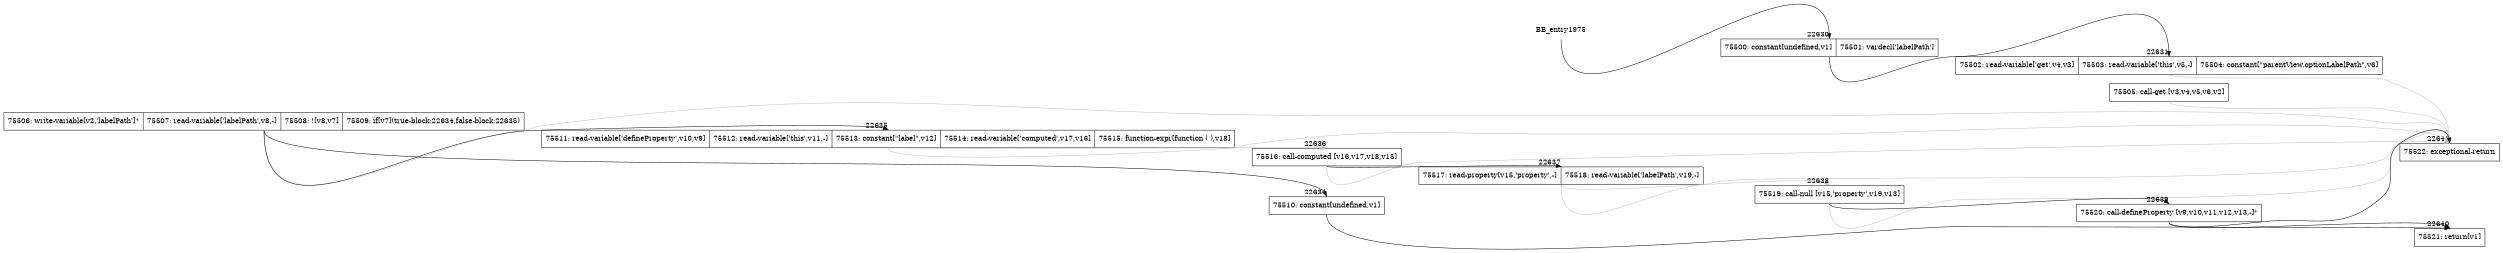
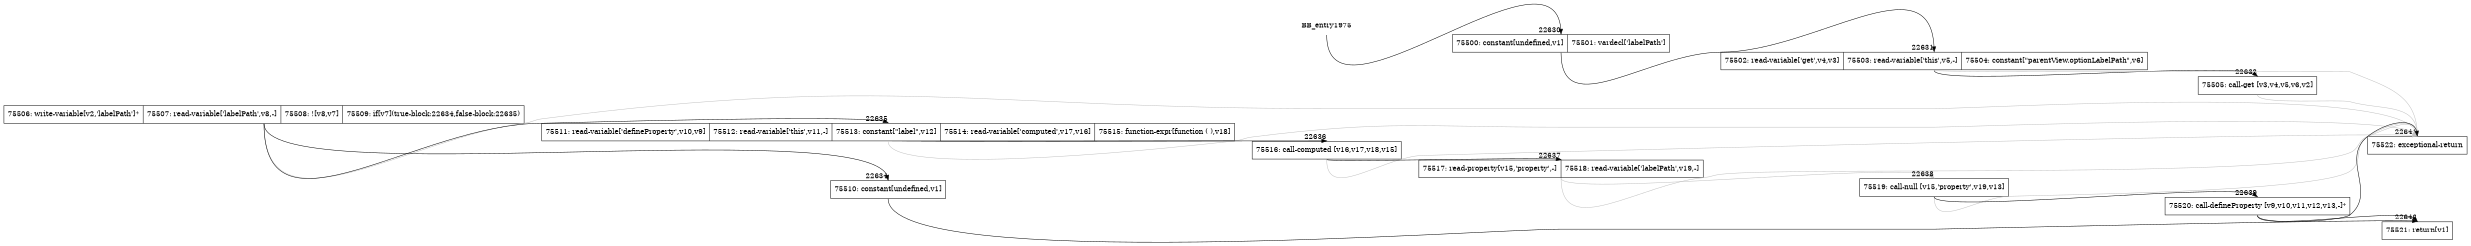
none -> (2053, 75)
(1105, 148) -> (1105, 141)
